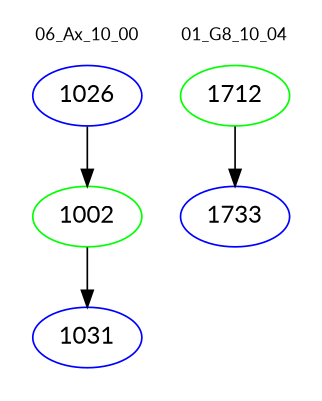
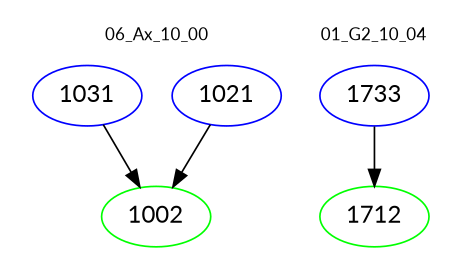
(235, 36) -> (374, 36)
(87, 96) -> (227, 96)
(235, 148) -> (374, 148)
(87, 269) -> (117, 149)
